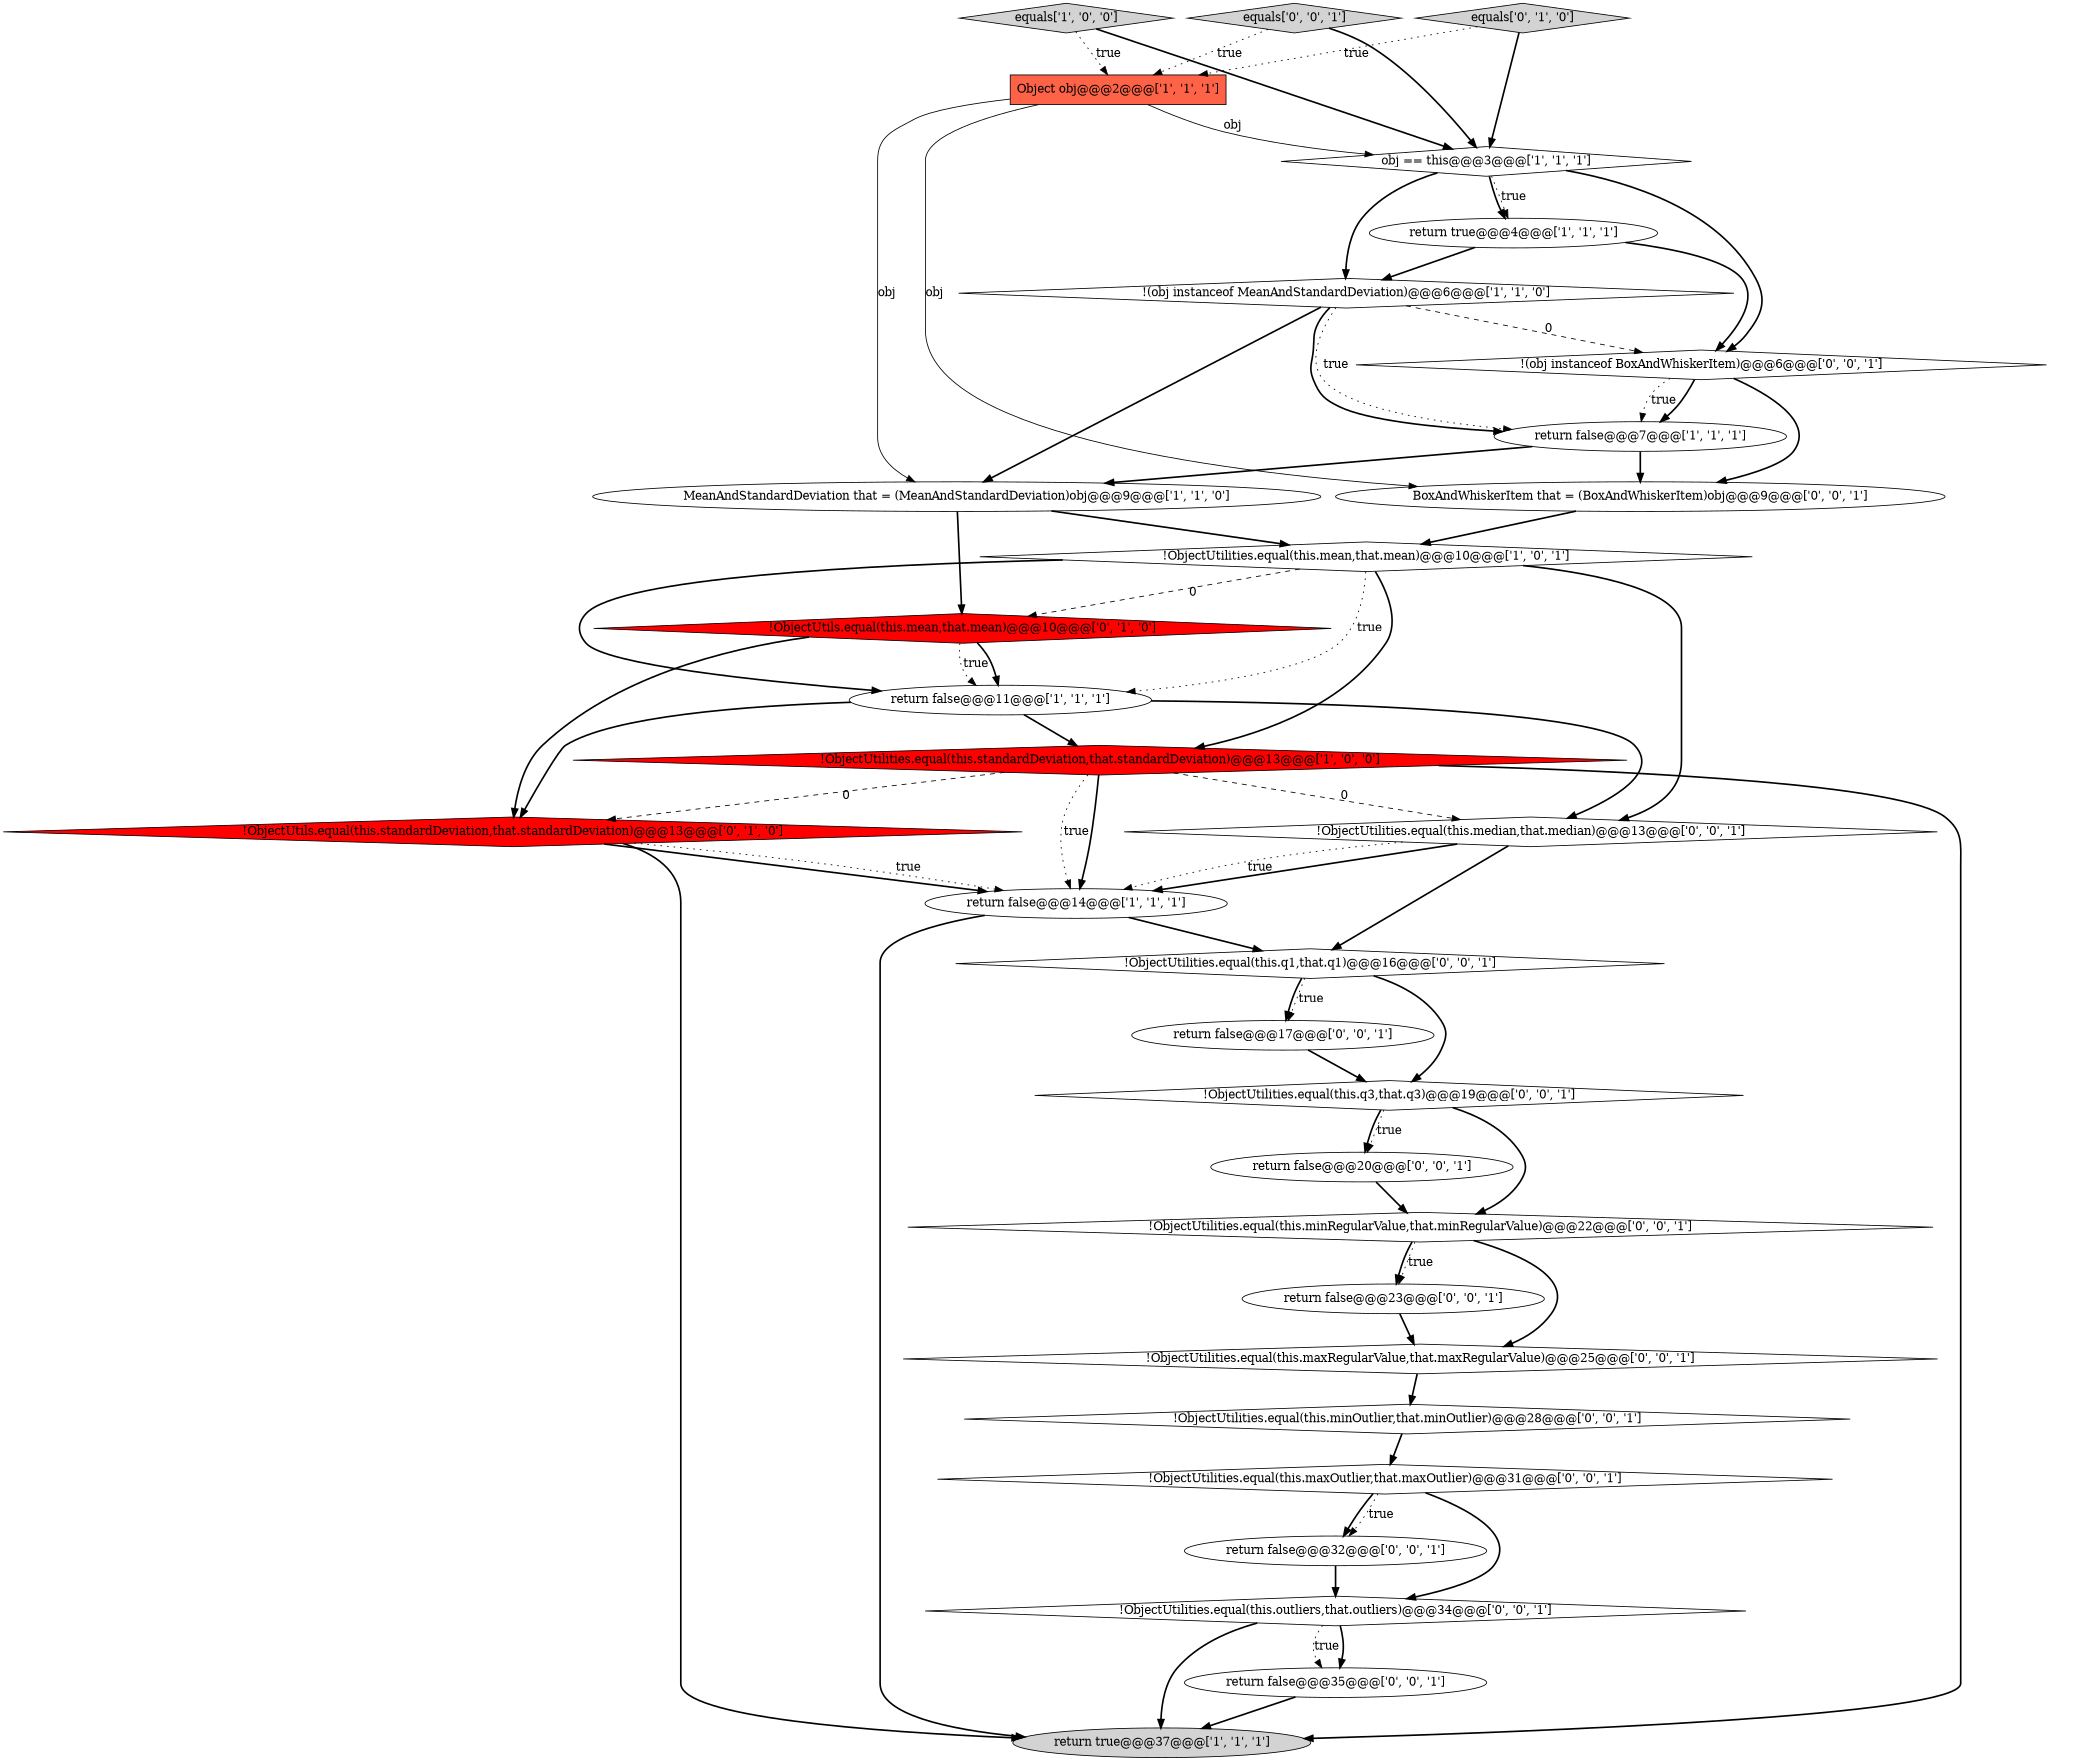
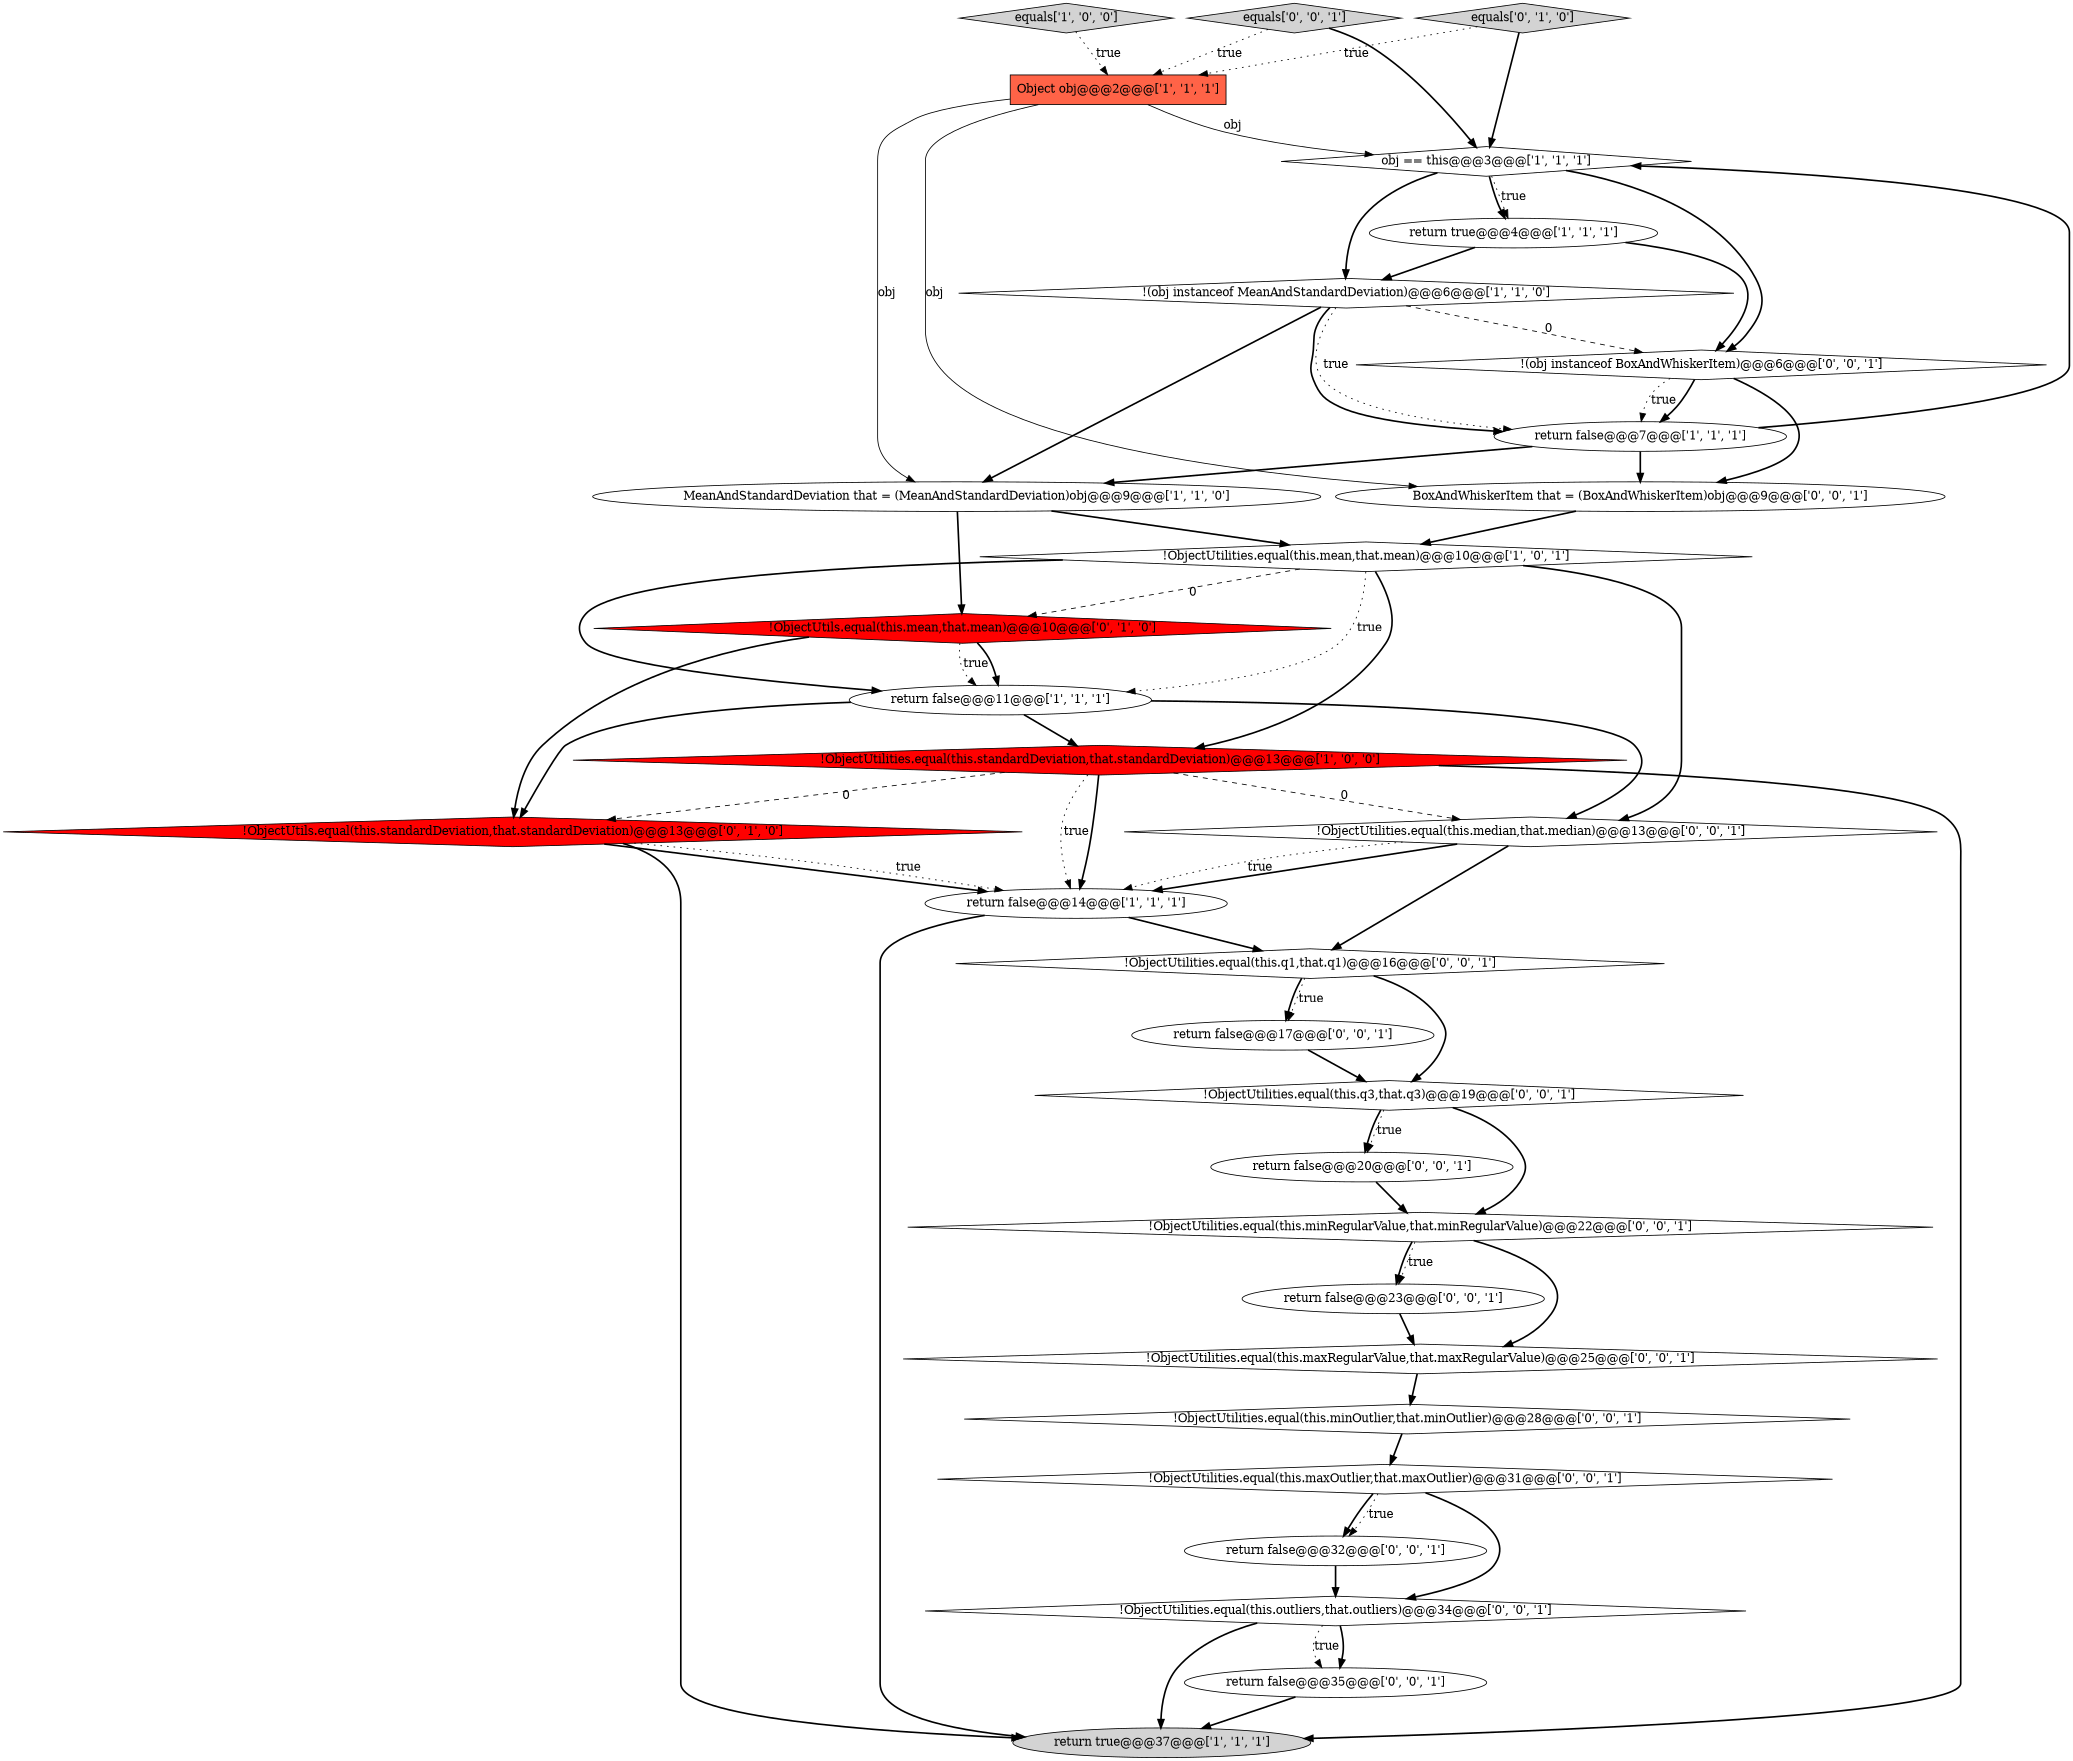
(1270, 87) -> (2069, 240)
